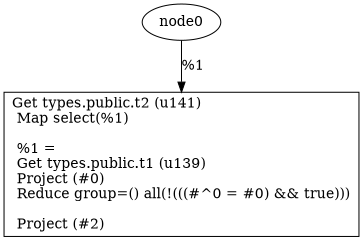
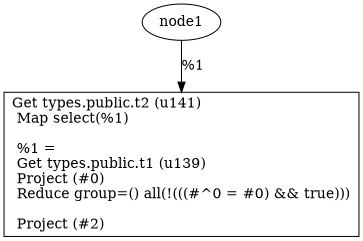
(182, 22) -> (182, 22)
